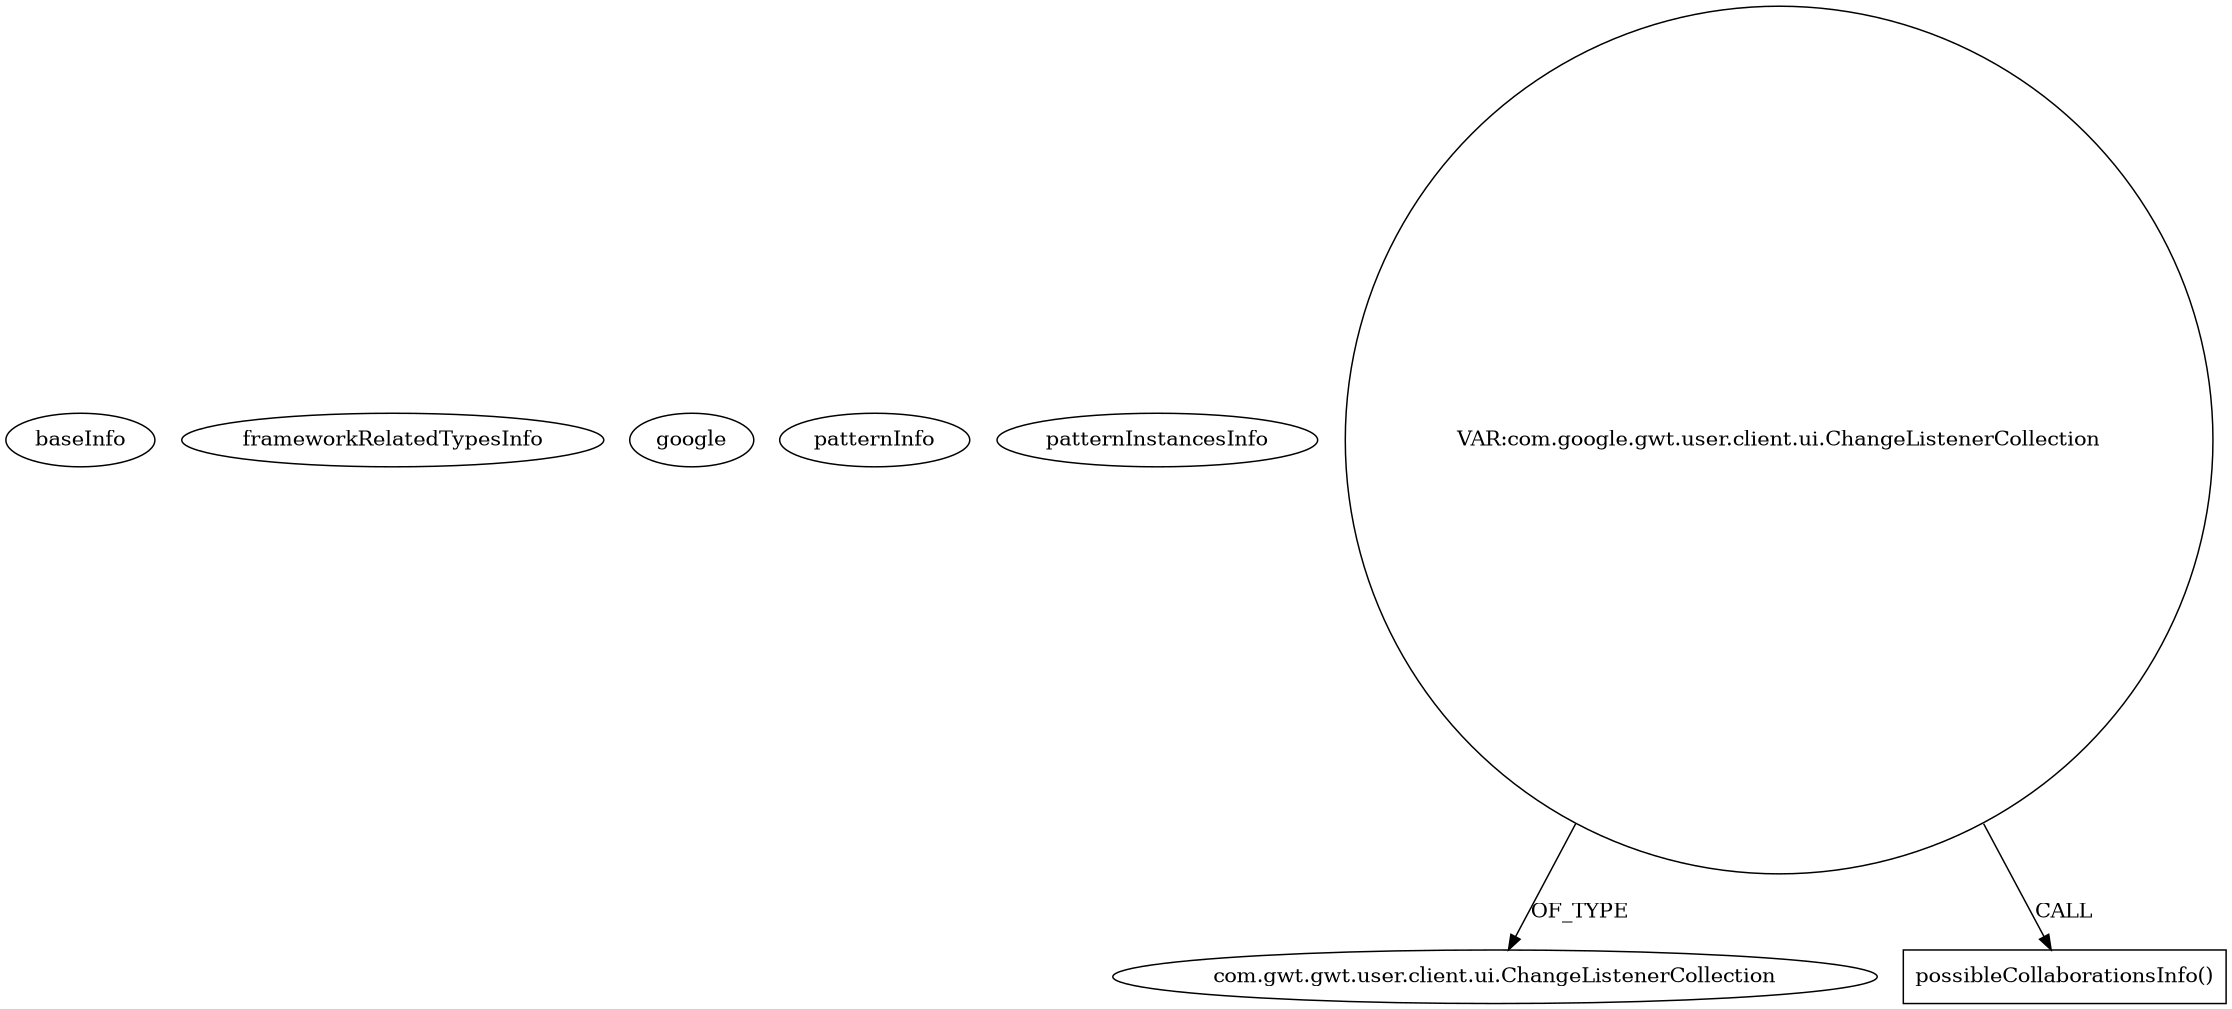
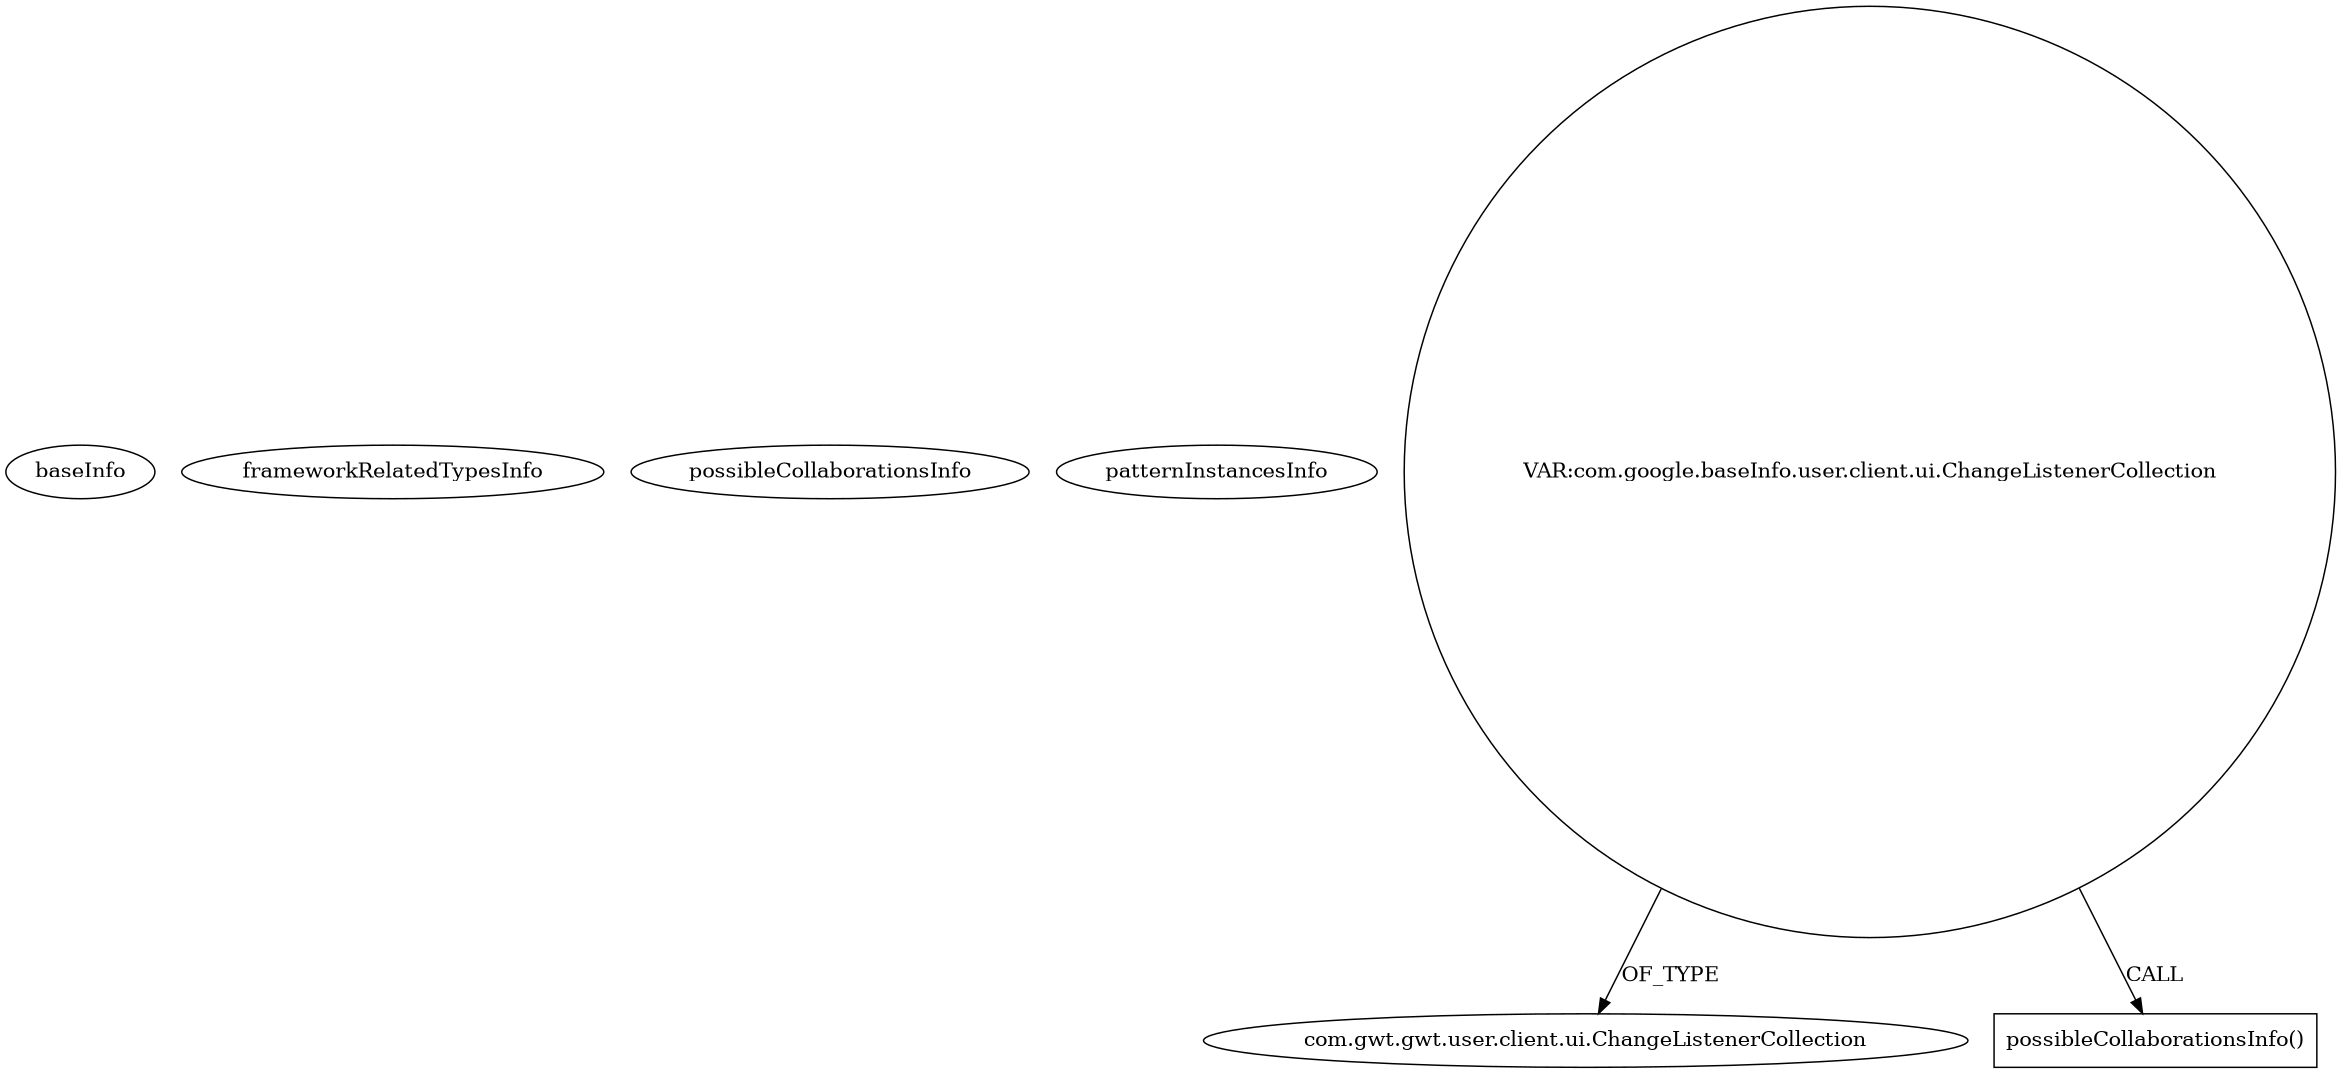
(692, 440) -> (830, 472)
(875, 440) -> none
(1779, 440) -> (1870, 472)
